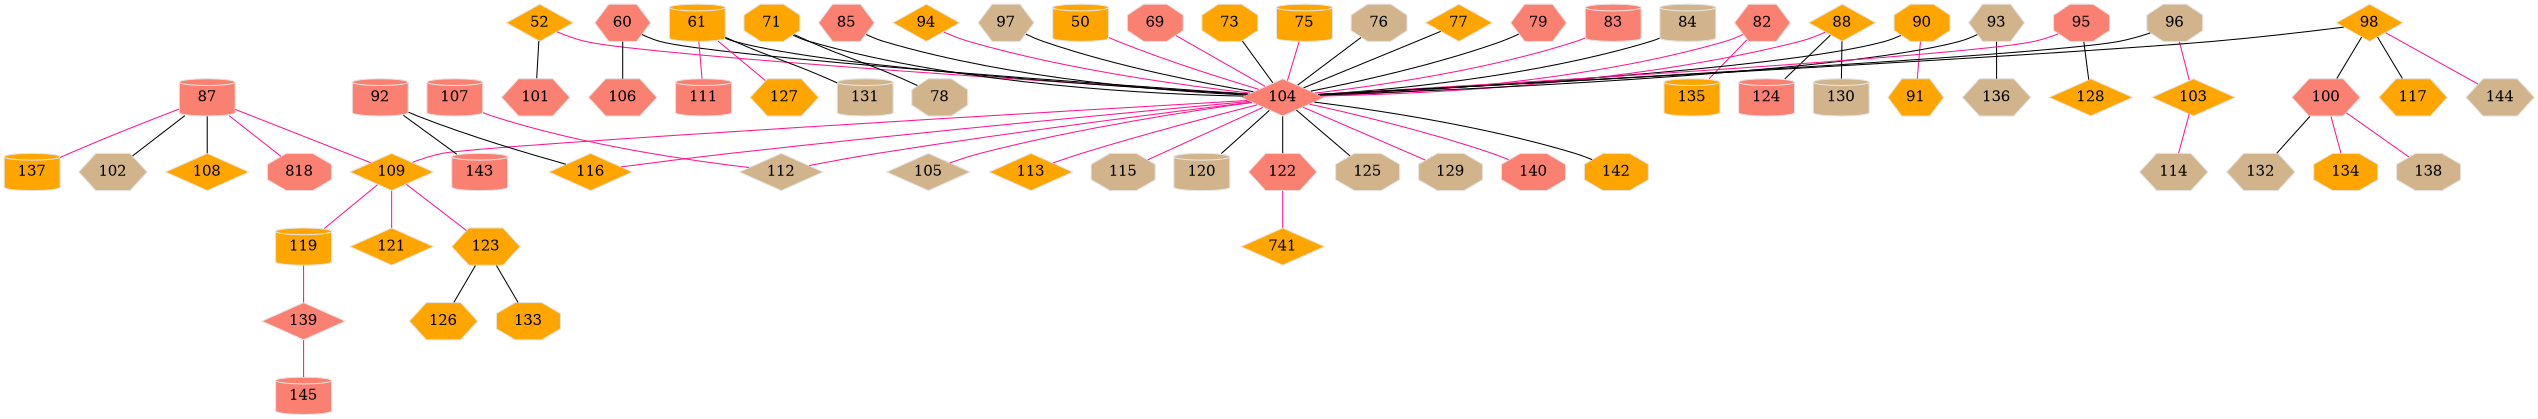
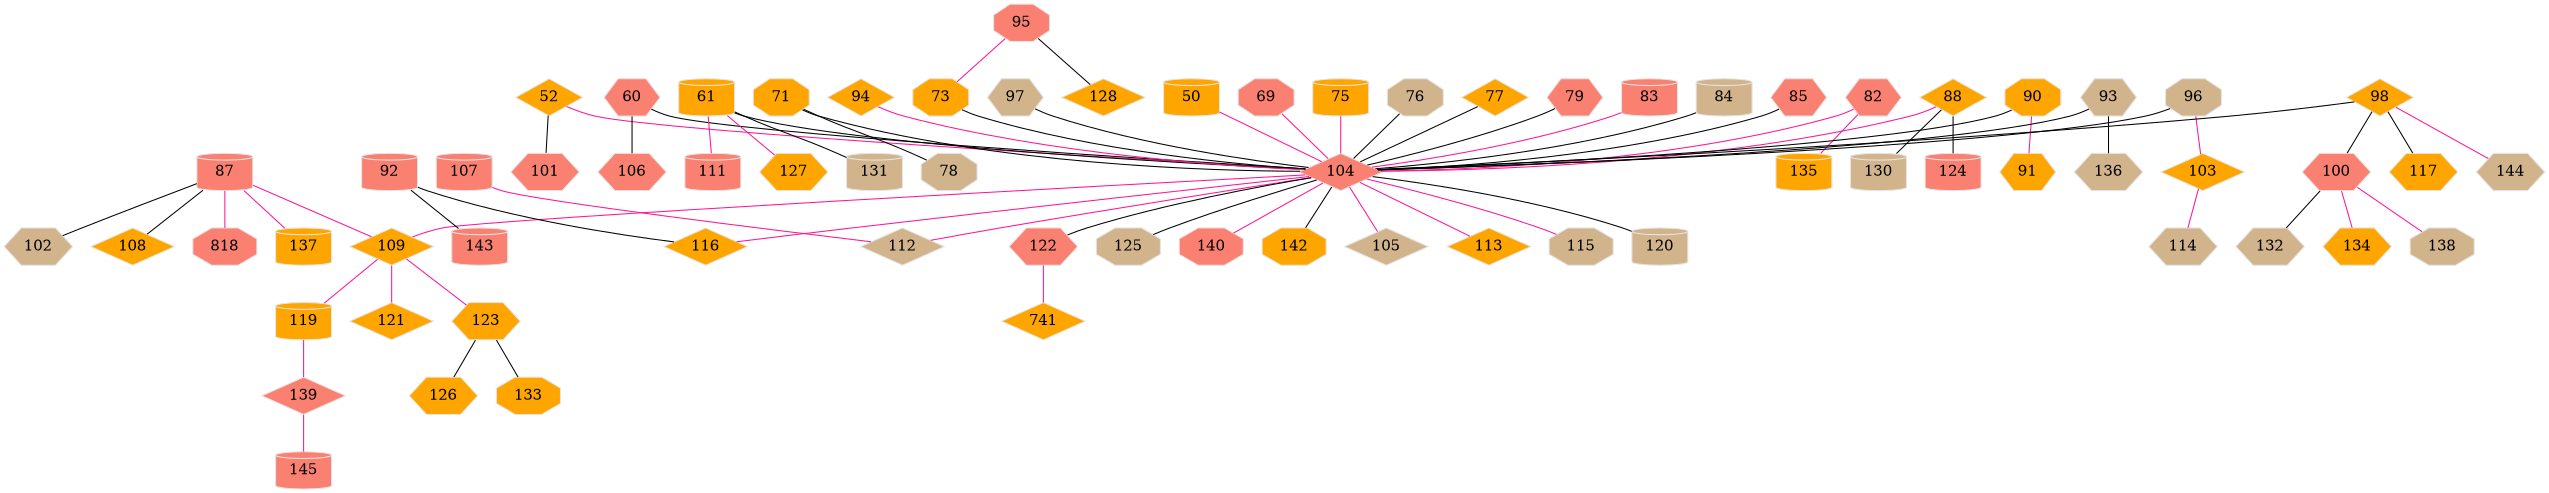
(1689, 71) -> (981, 60)
(1451, 172) -> none
(2346, 172) -> (2357, 247)
